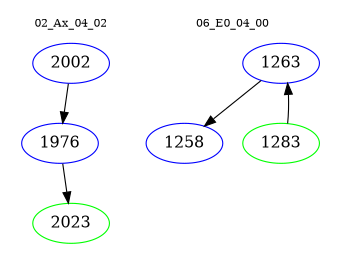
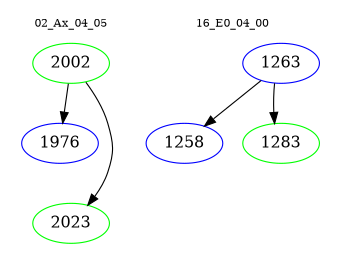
(71, 24) -> (71, 24)
(233, 24) -> (233, 24)
(71, 63) -> (71, 63)
(289, 109) -> (274, 98)
(65, 178) -> (111, 138)
